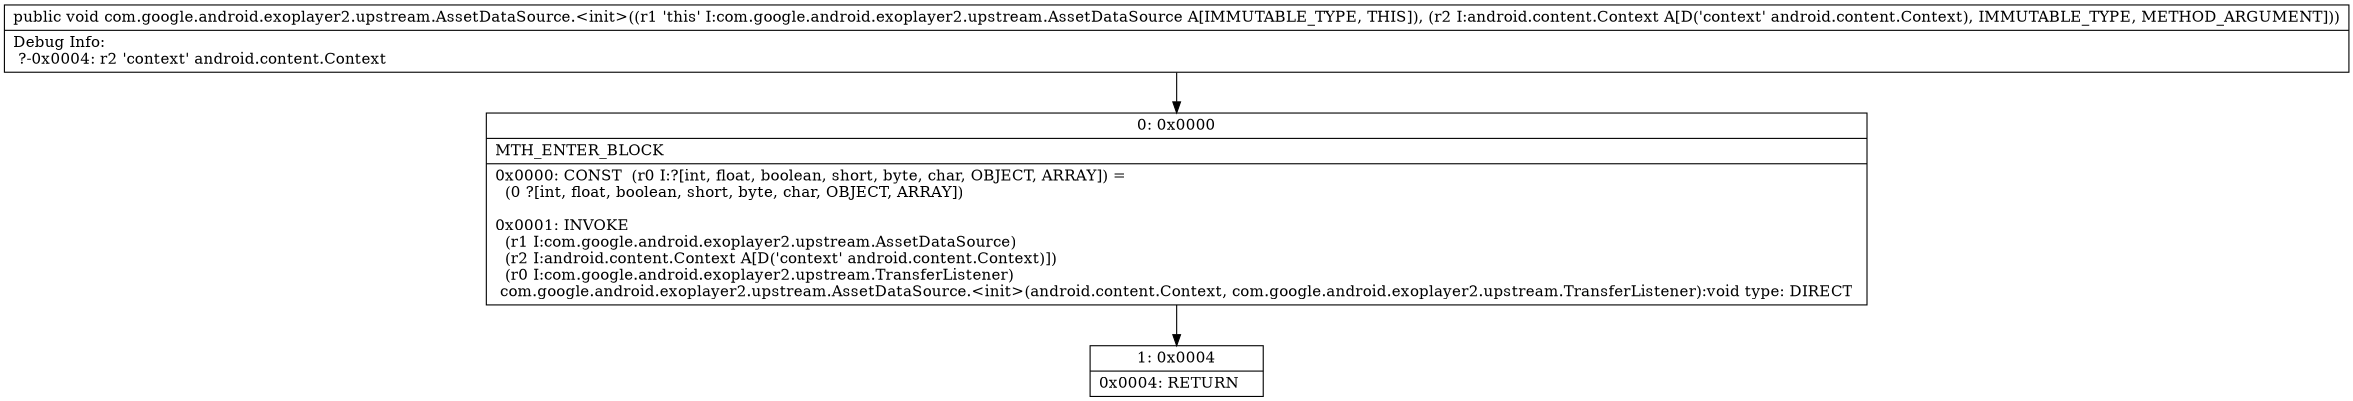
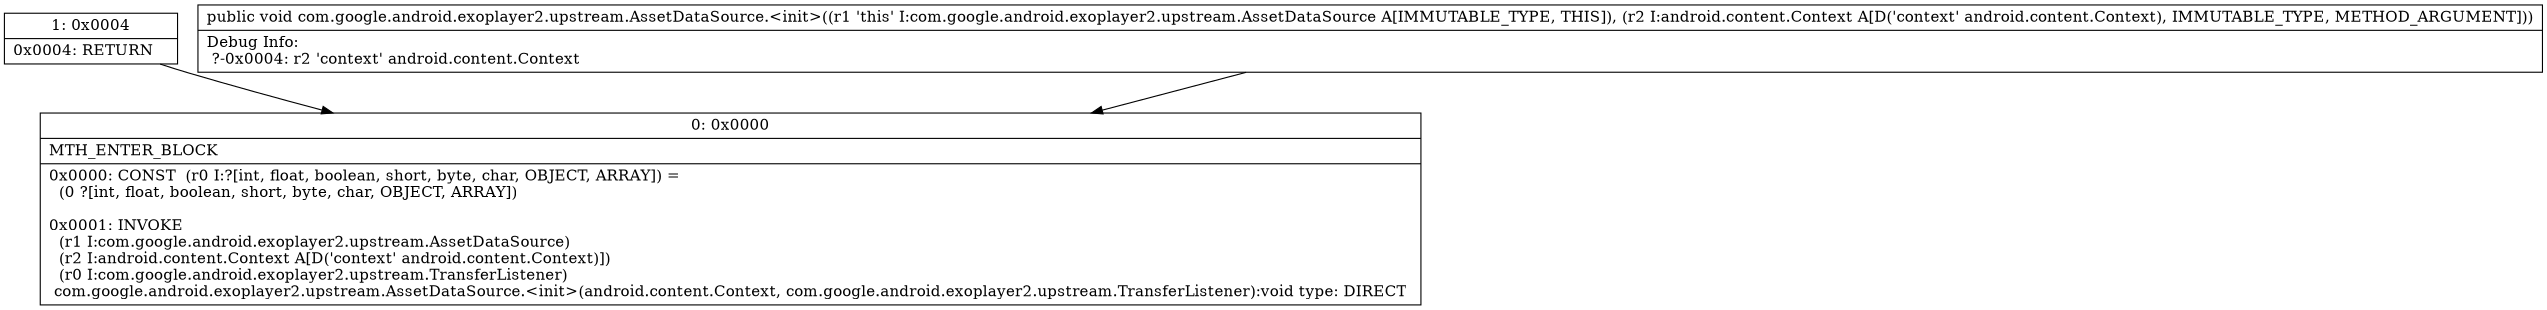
(1177, 320) -> (241, 88)
